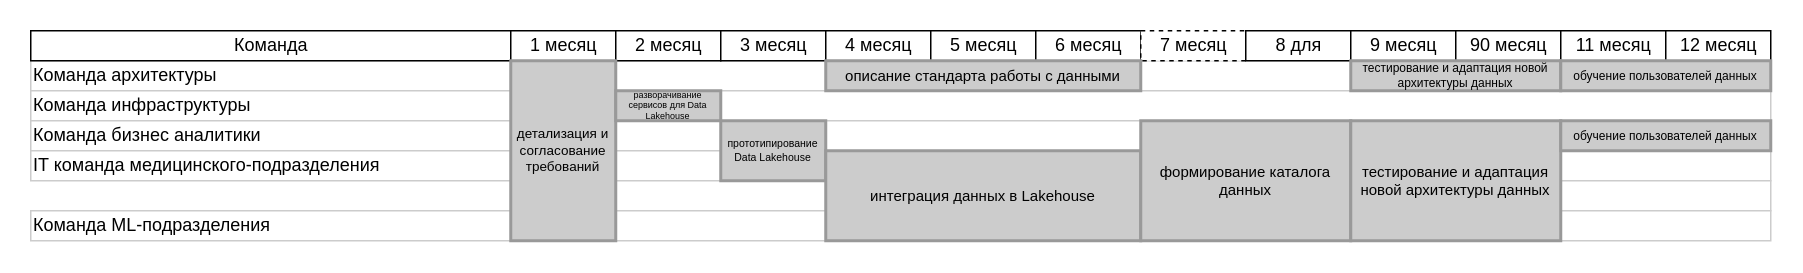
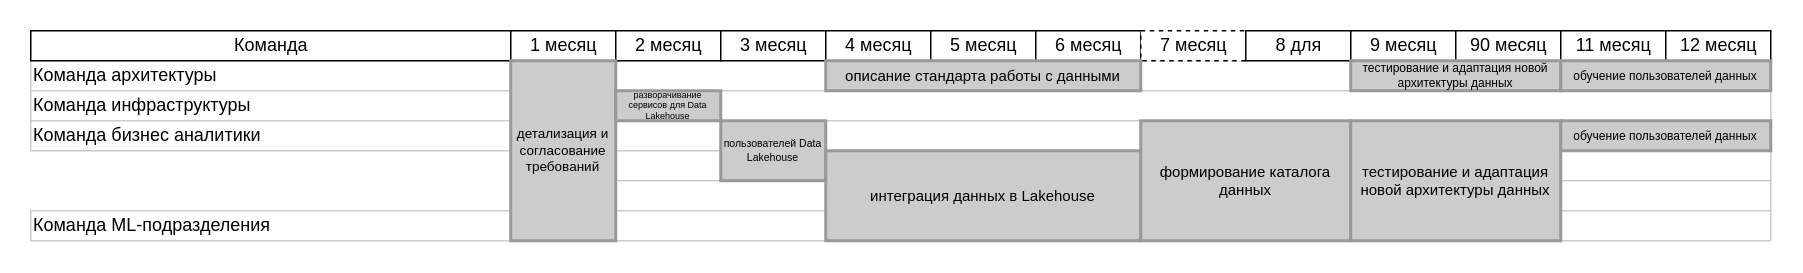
(773, 151) -> (773, 151)
(271, 166) -> none
